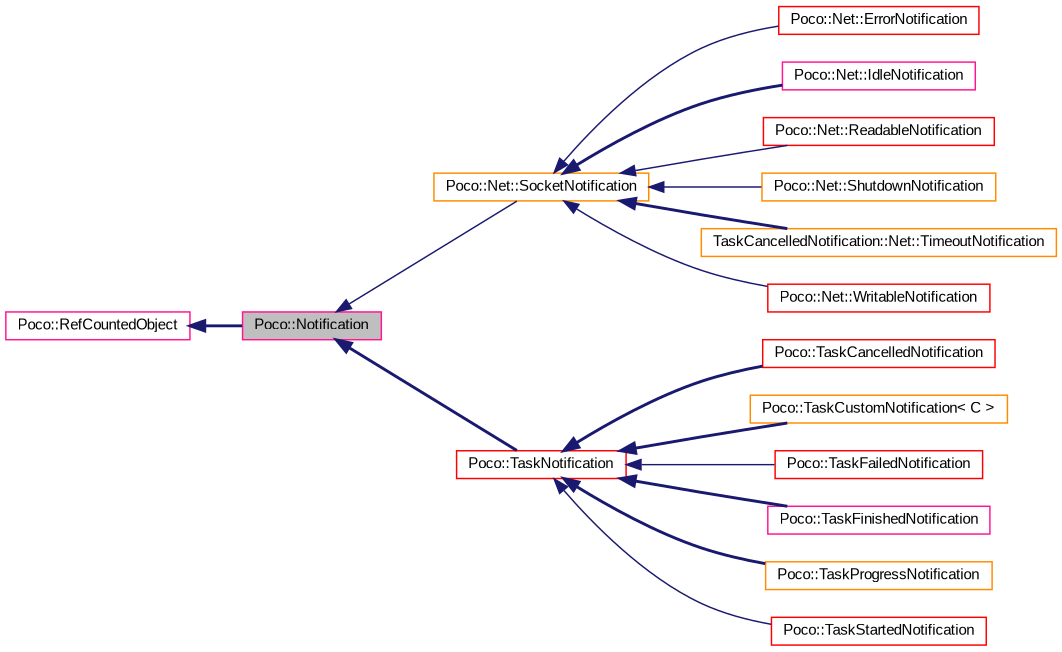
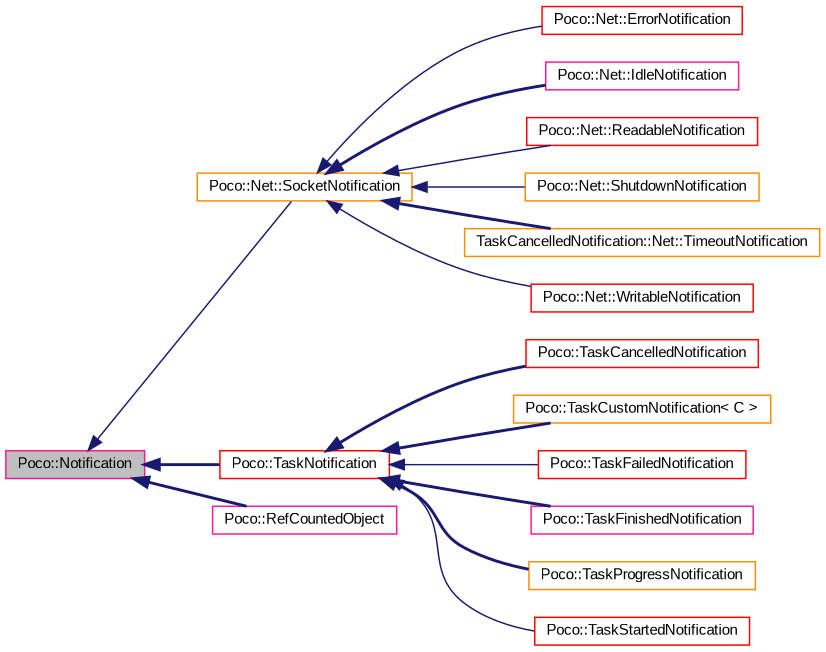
(224, 326) -> (197, 494)
